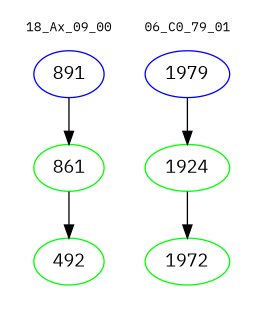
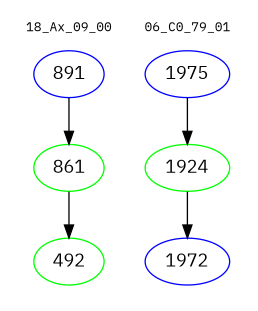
(187, 74) -> (187, 74)
(187, 262) -> (187, 262)
